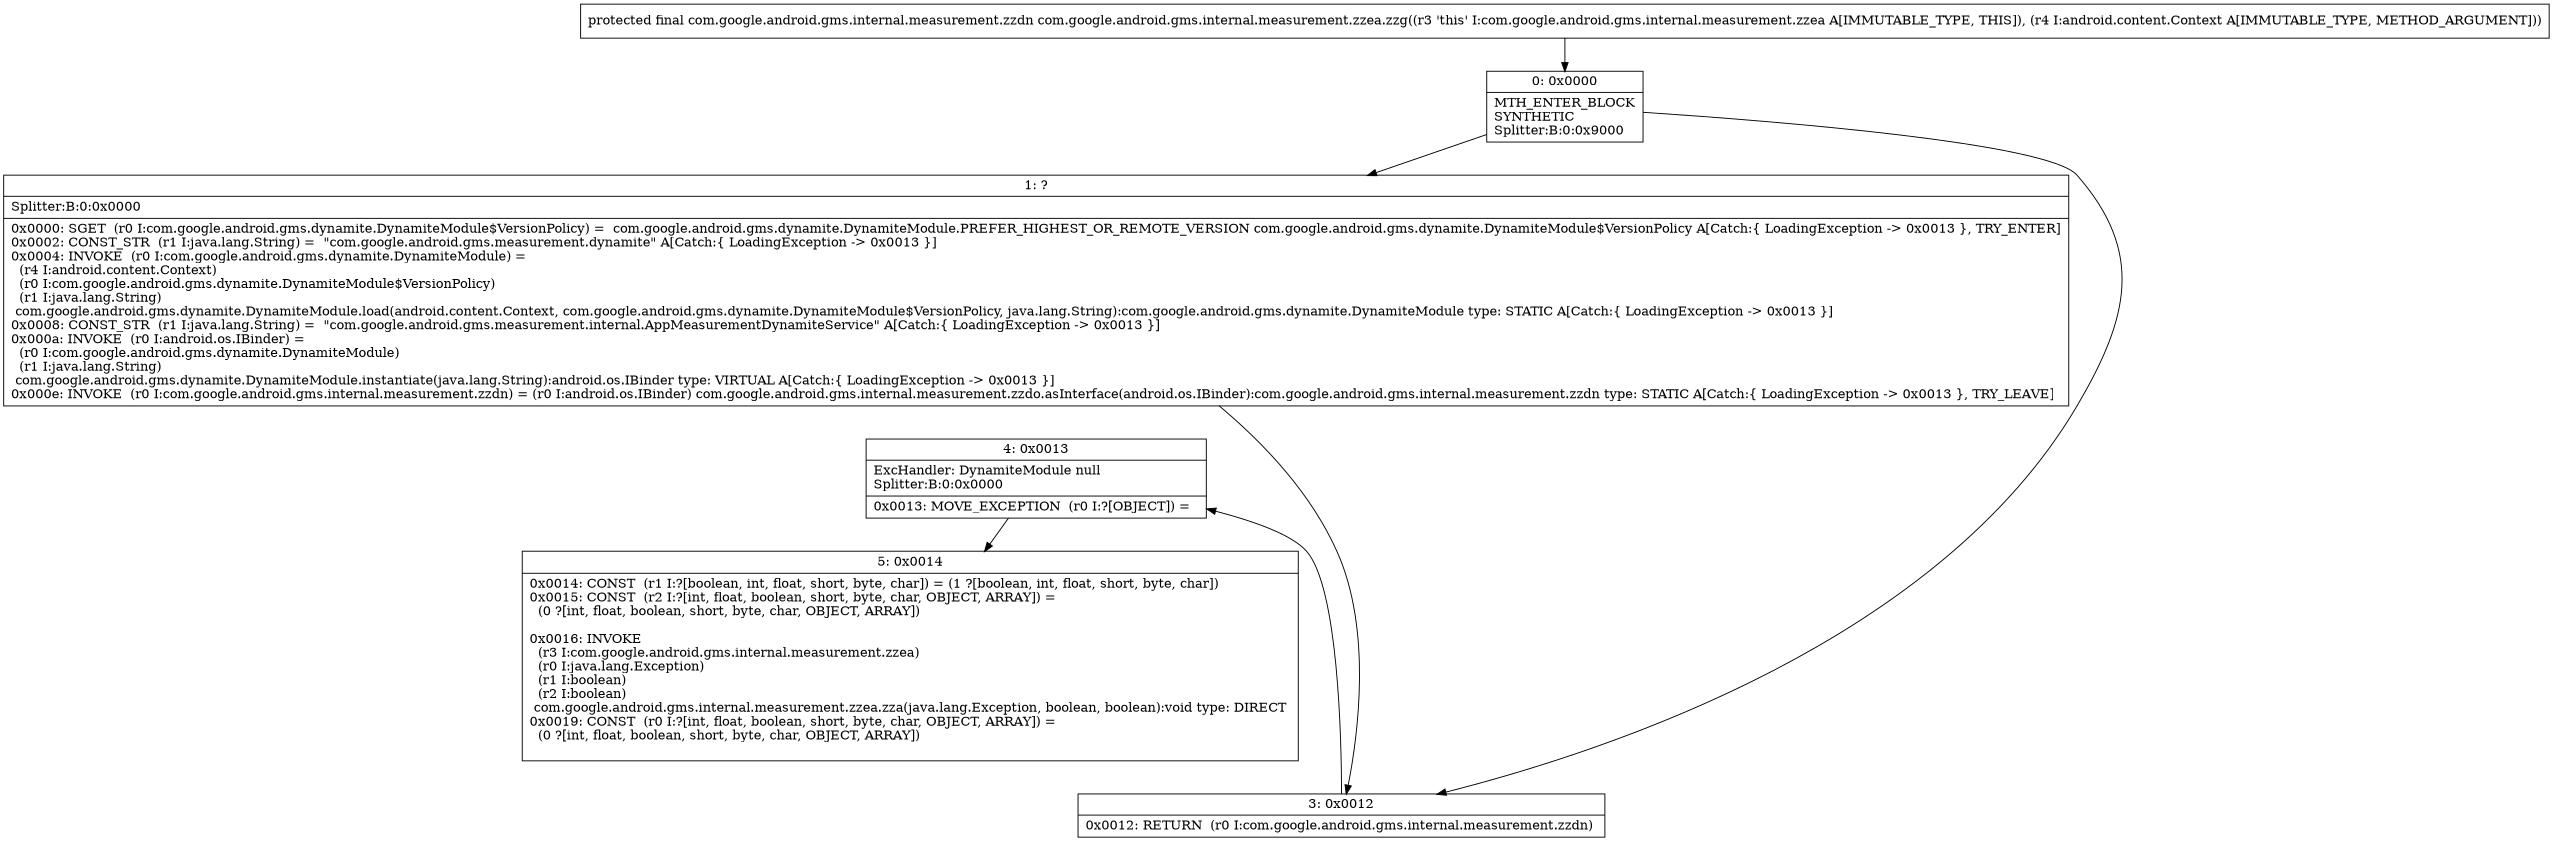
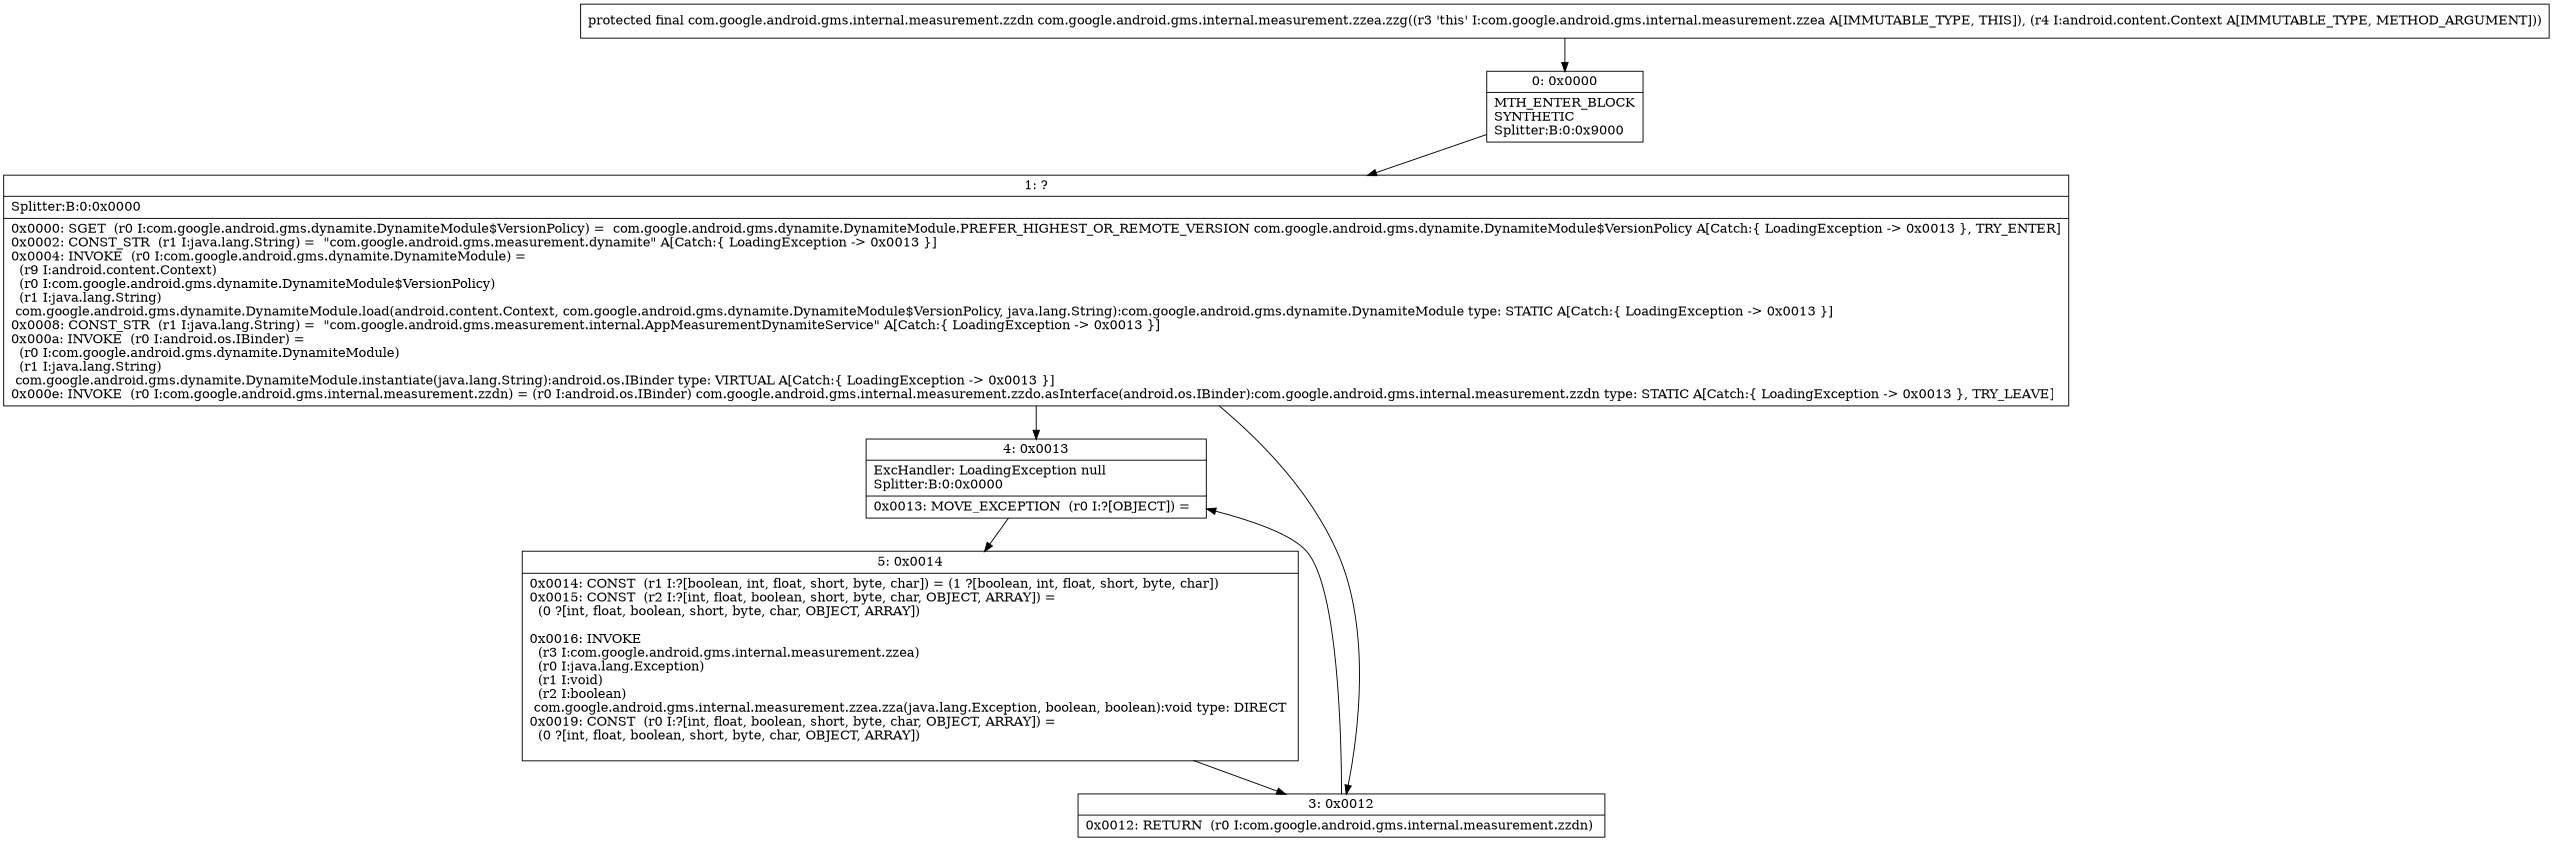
(114, 270) -> (114, 270)
none -> (1036, 418)
(2058, 432) -> (1235, 776)
(987, 471) -> (990, 471)
(578, 680) -> (566, 680)
